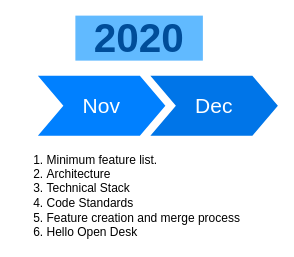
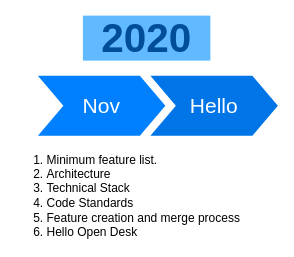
(139, 38) -> (147, 38)
(214, 105) -> (214, 105)
